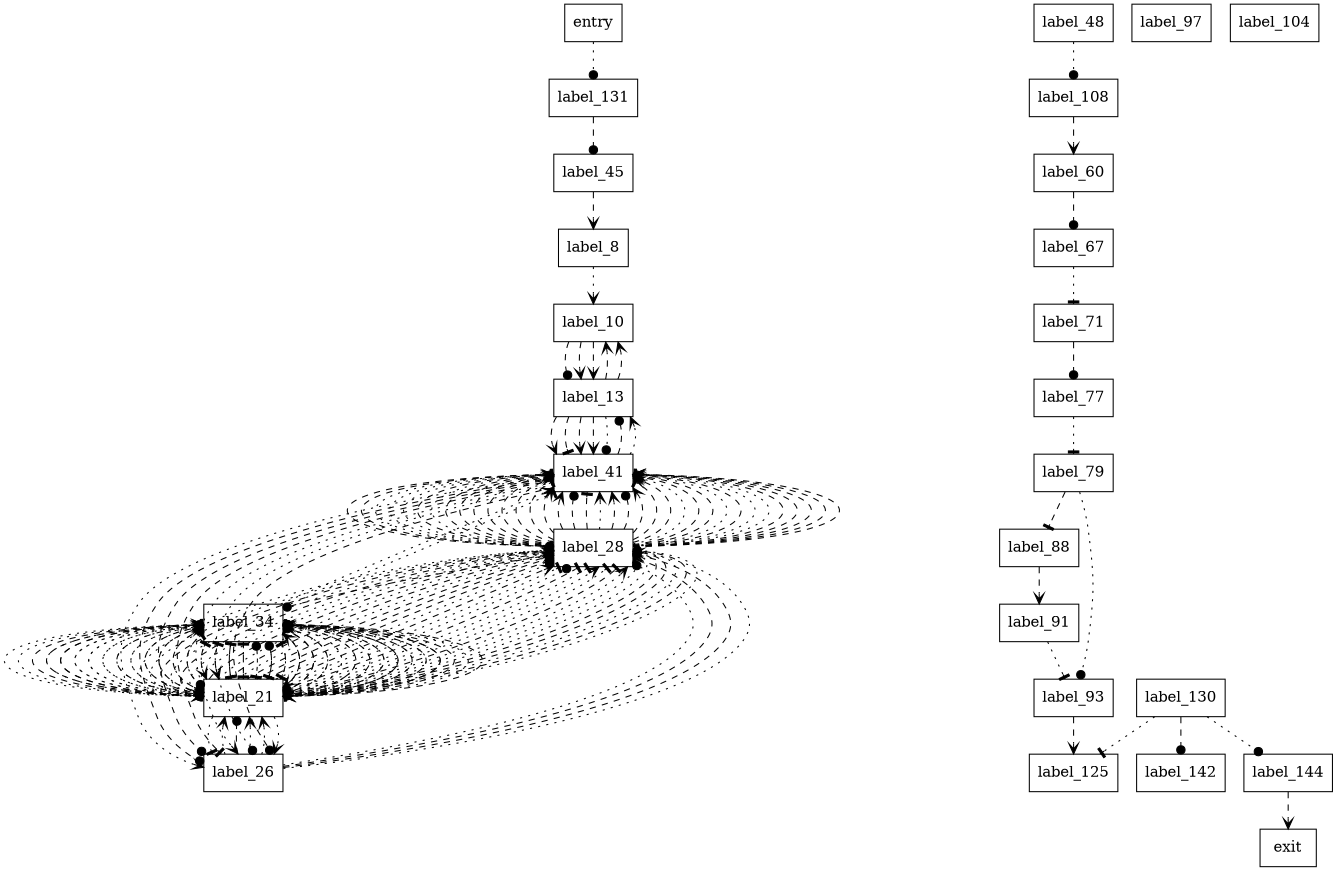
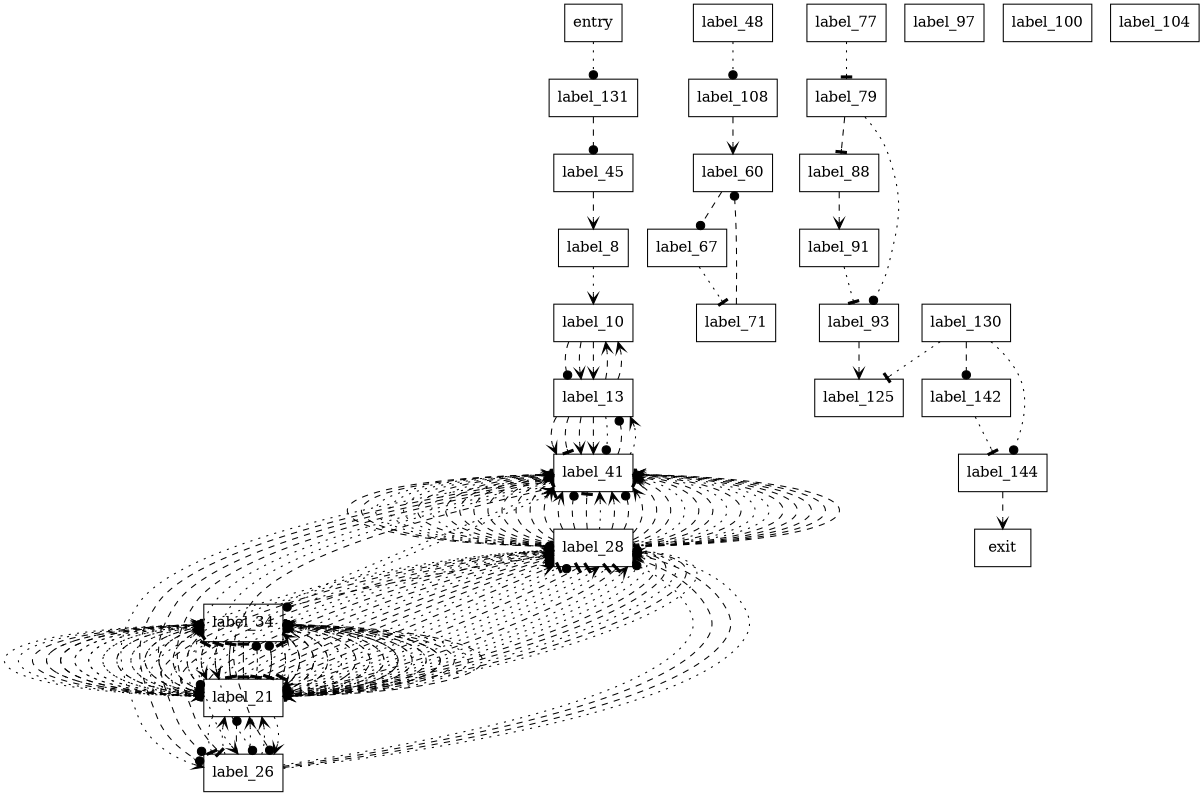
none -> (1048, 23)
(1074, 356) -> (737, 252)
none -> (983, 433)
